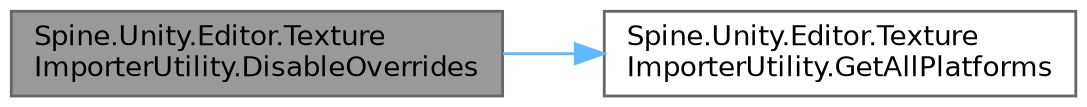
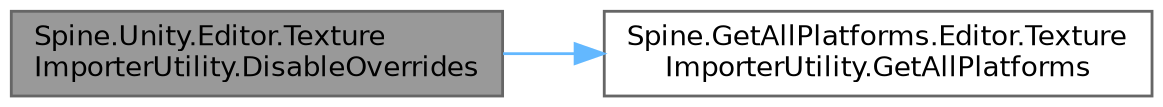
(840, 54) -> (878, 54)
